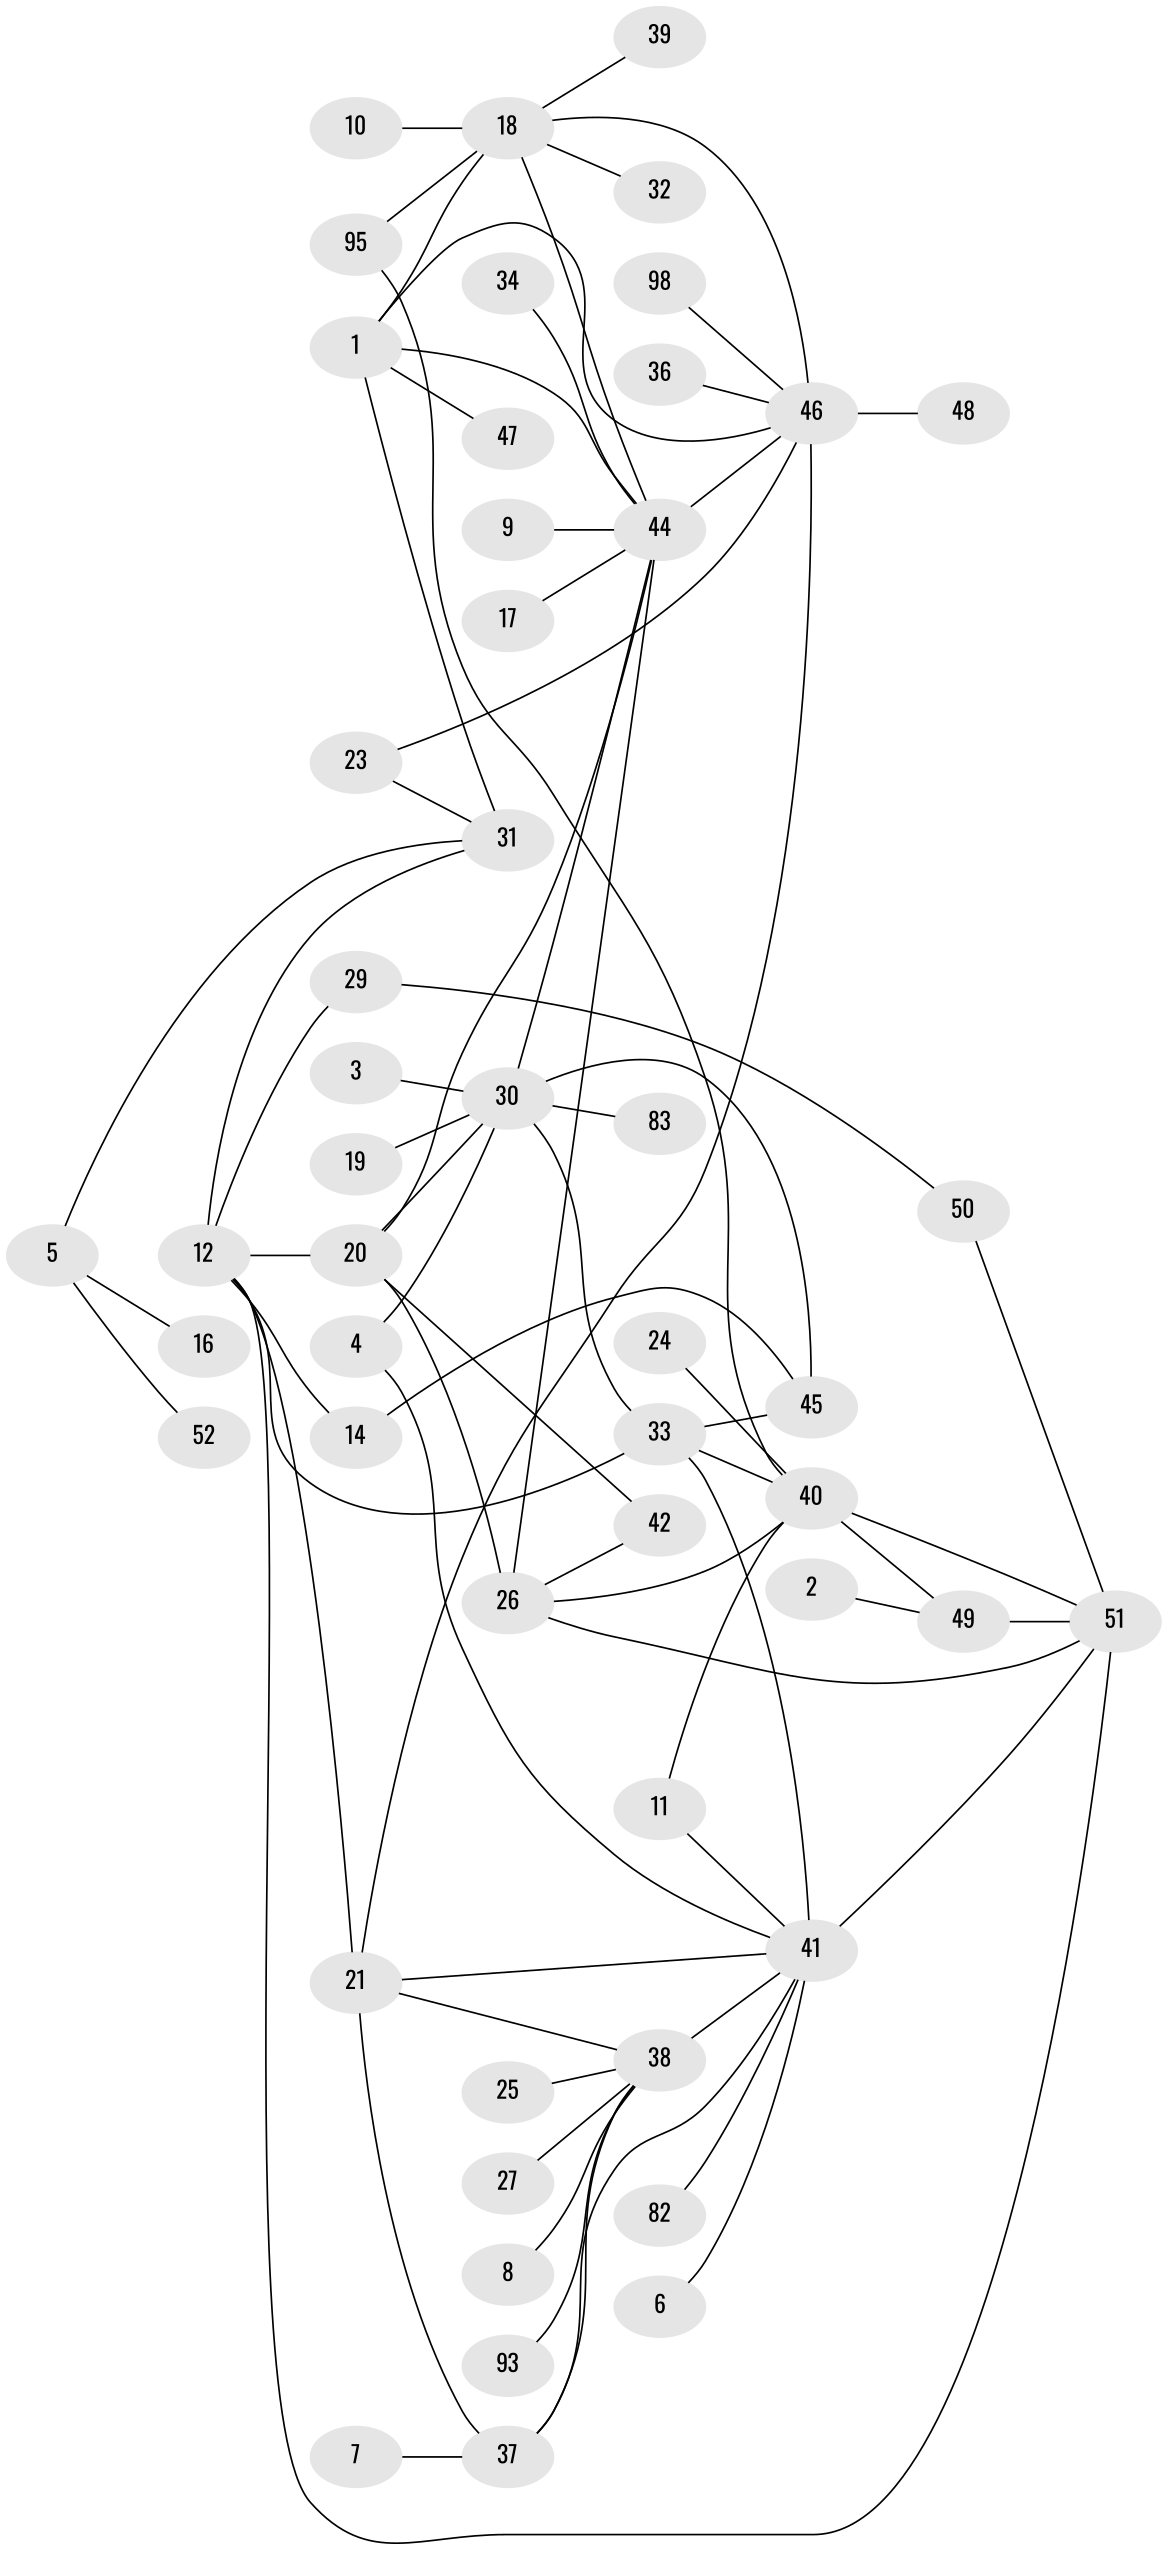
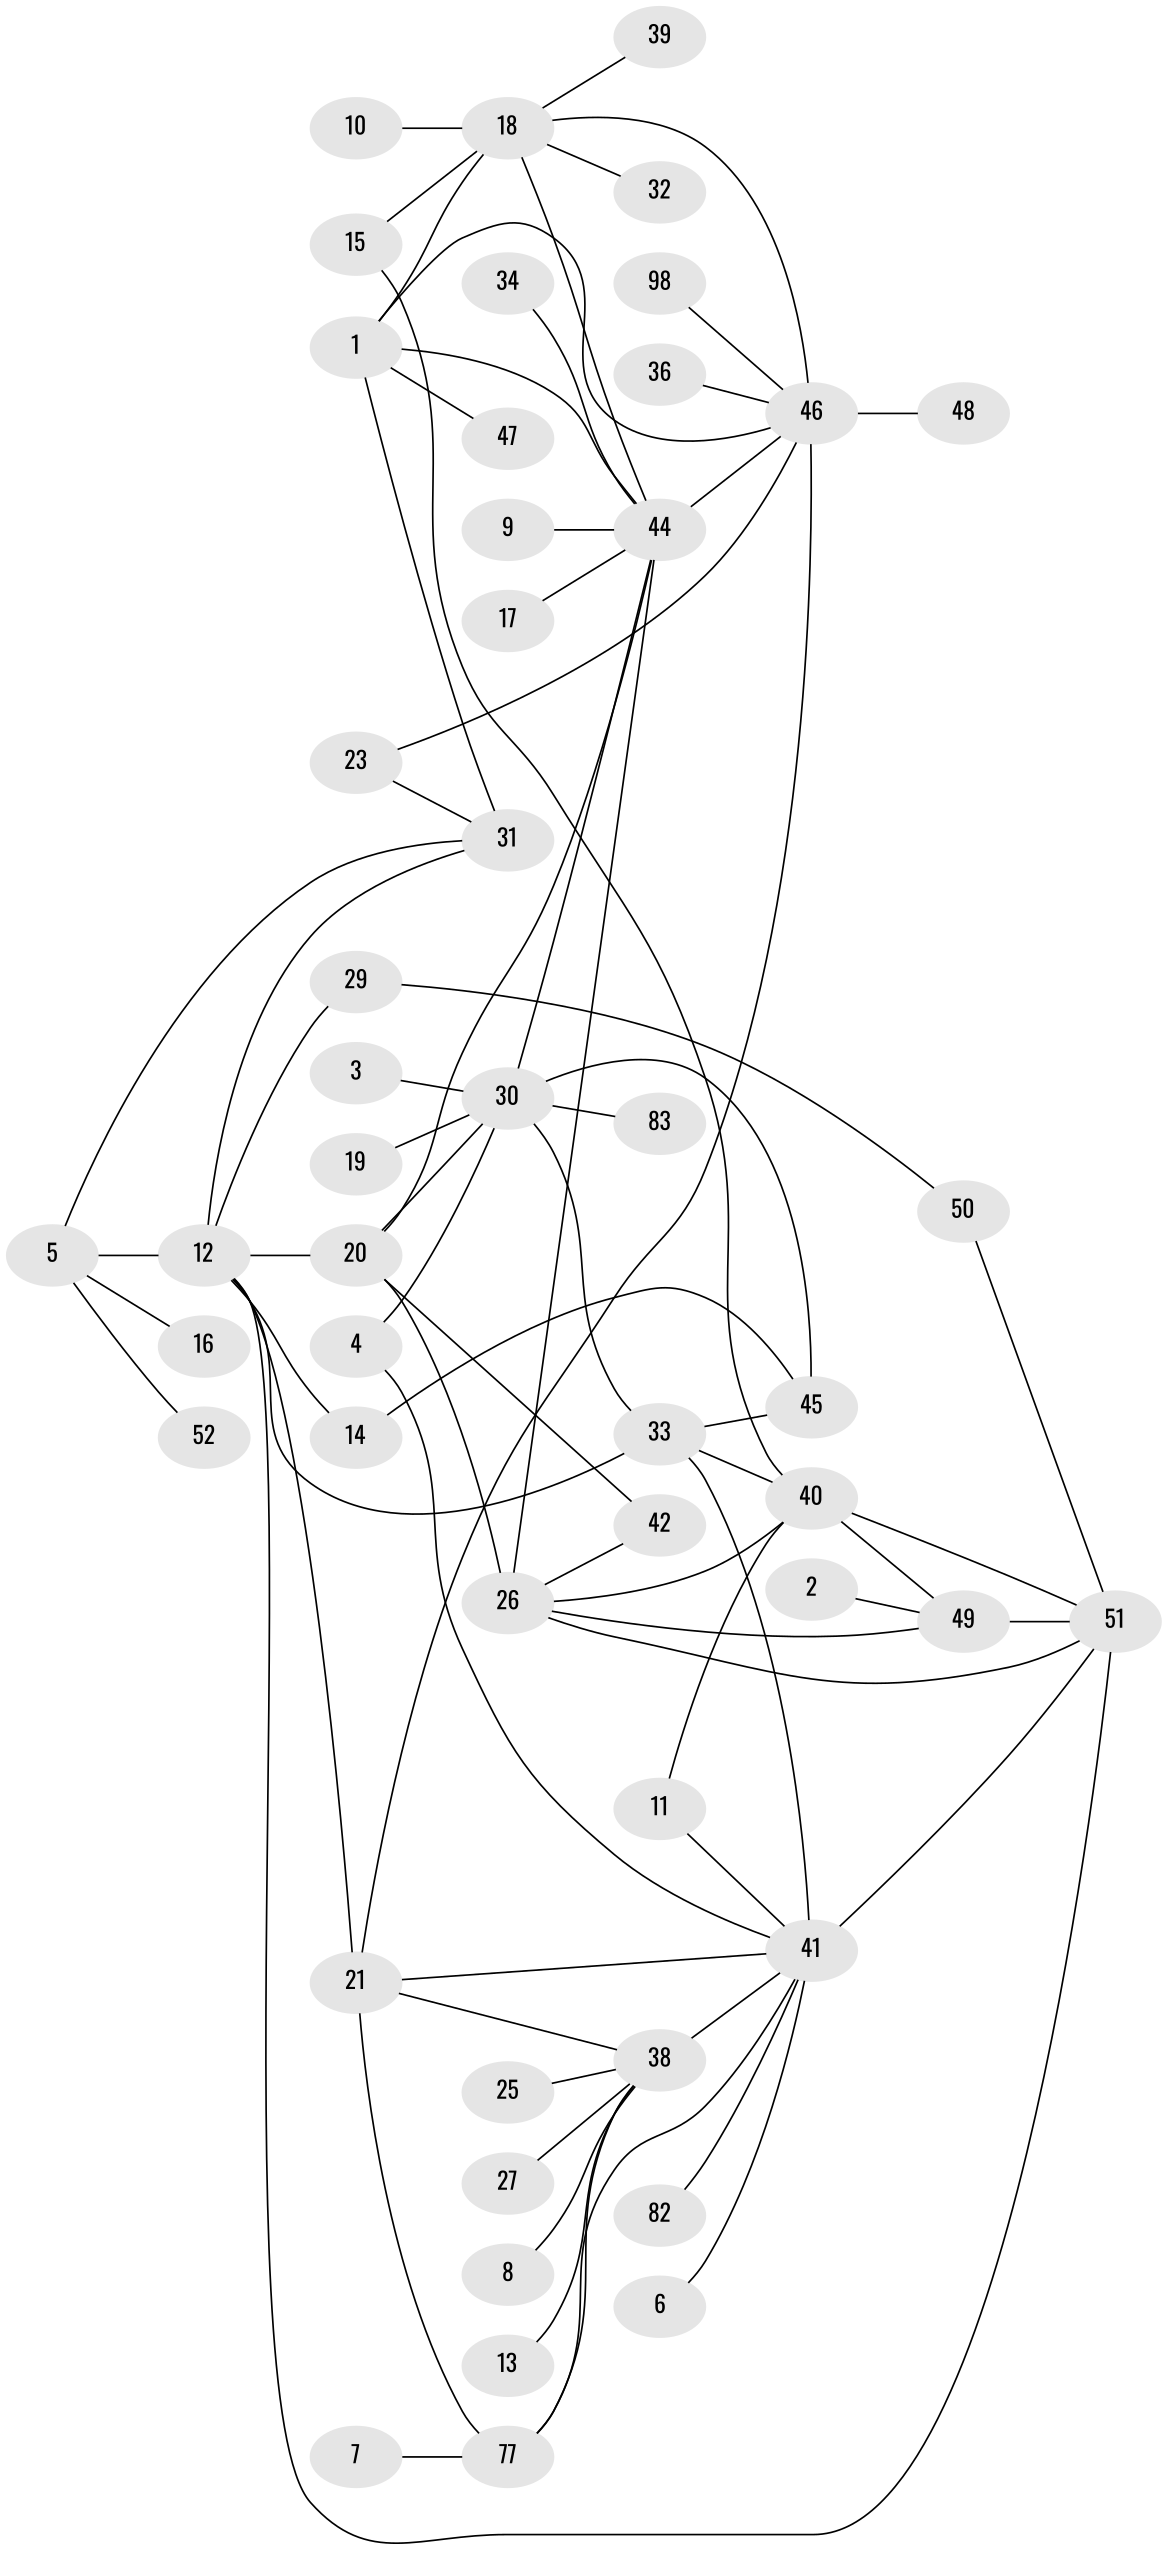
(356, 245) -> (356, 245)
none -> (129, 1255)
(660, 1343) -> none
none -> (735, 1634)
(508, 2366) -> (508, 2366)
(508, 2457) -> (508, 2457)
